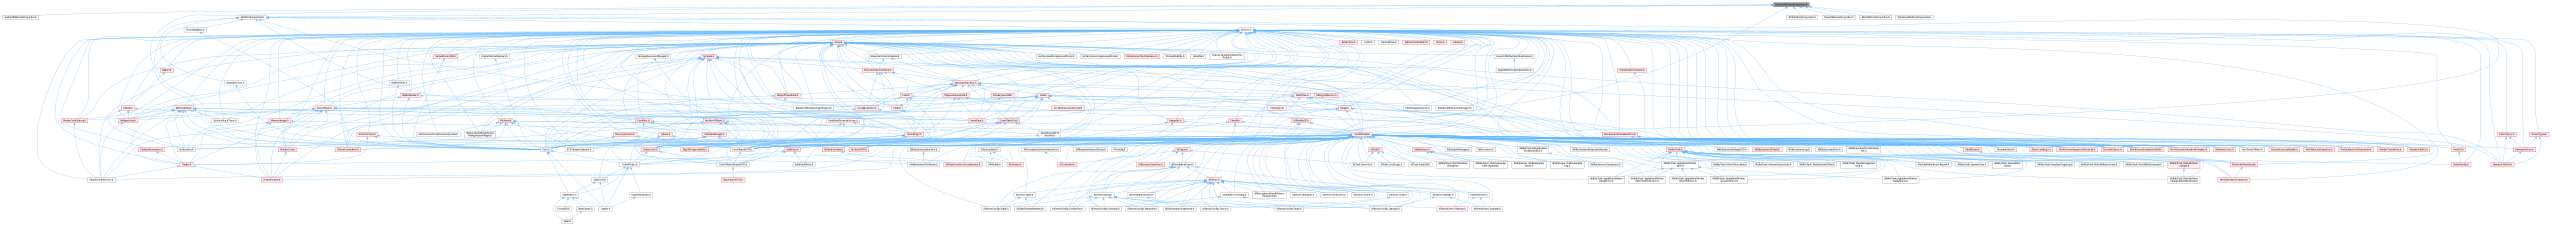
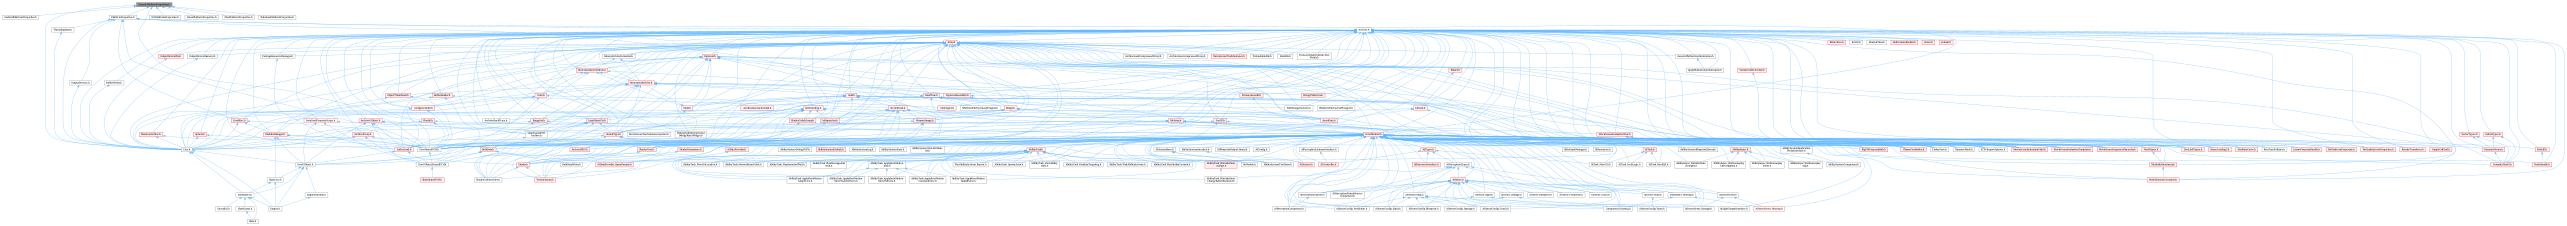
none -> (1848, 94)
(1301, 121) -> (1220, 121)
(1105, 209) -> (1618, 209)
